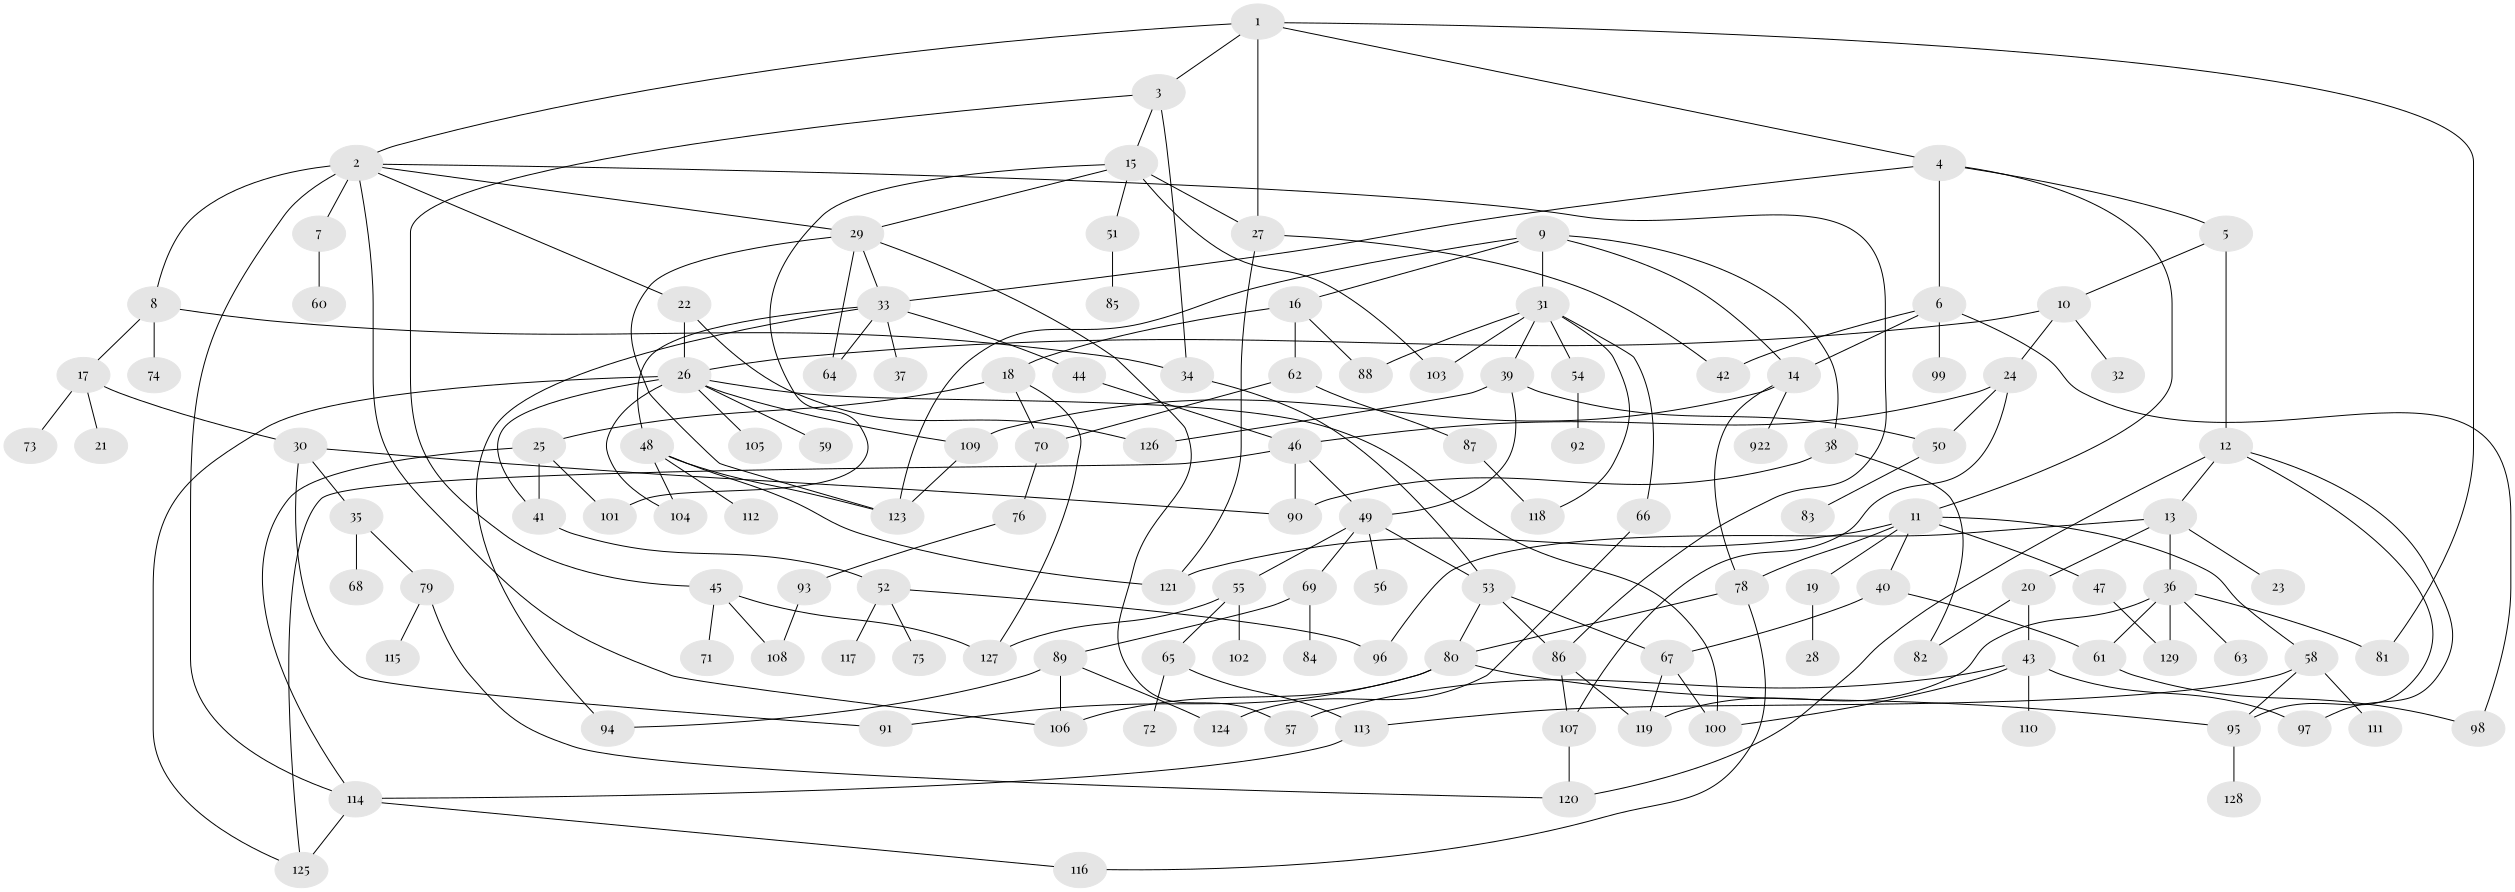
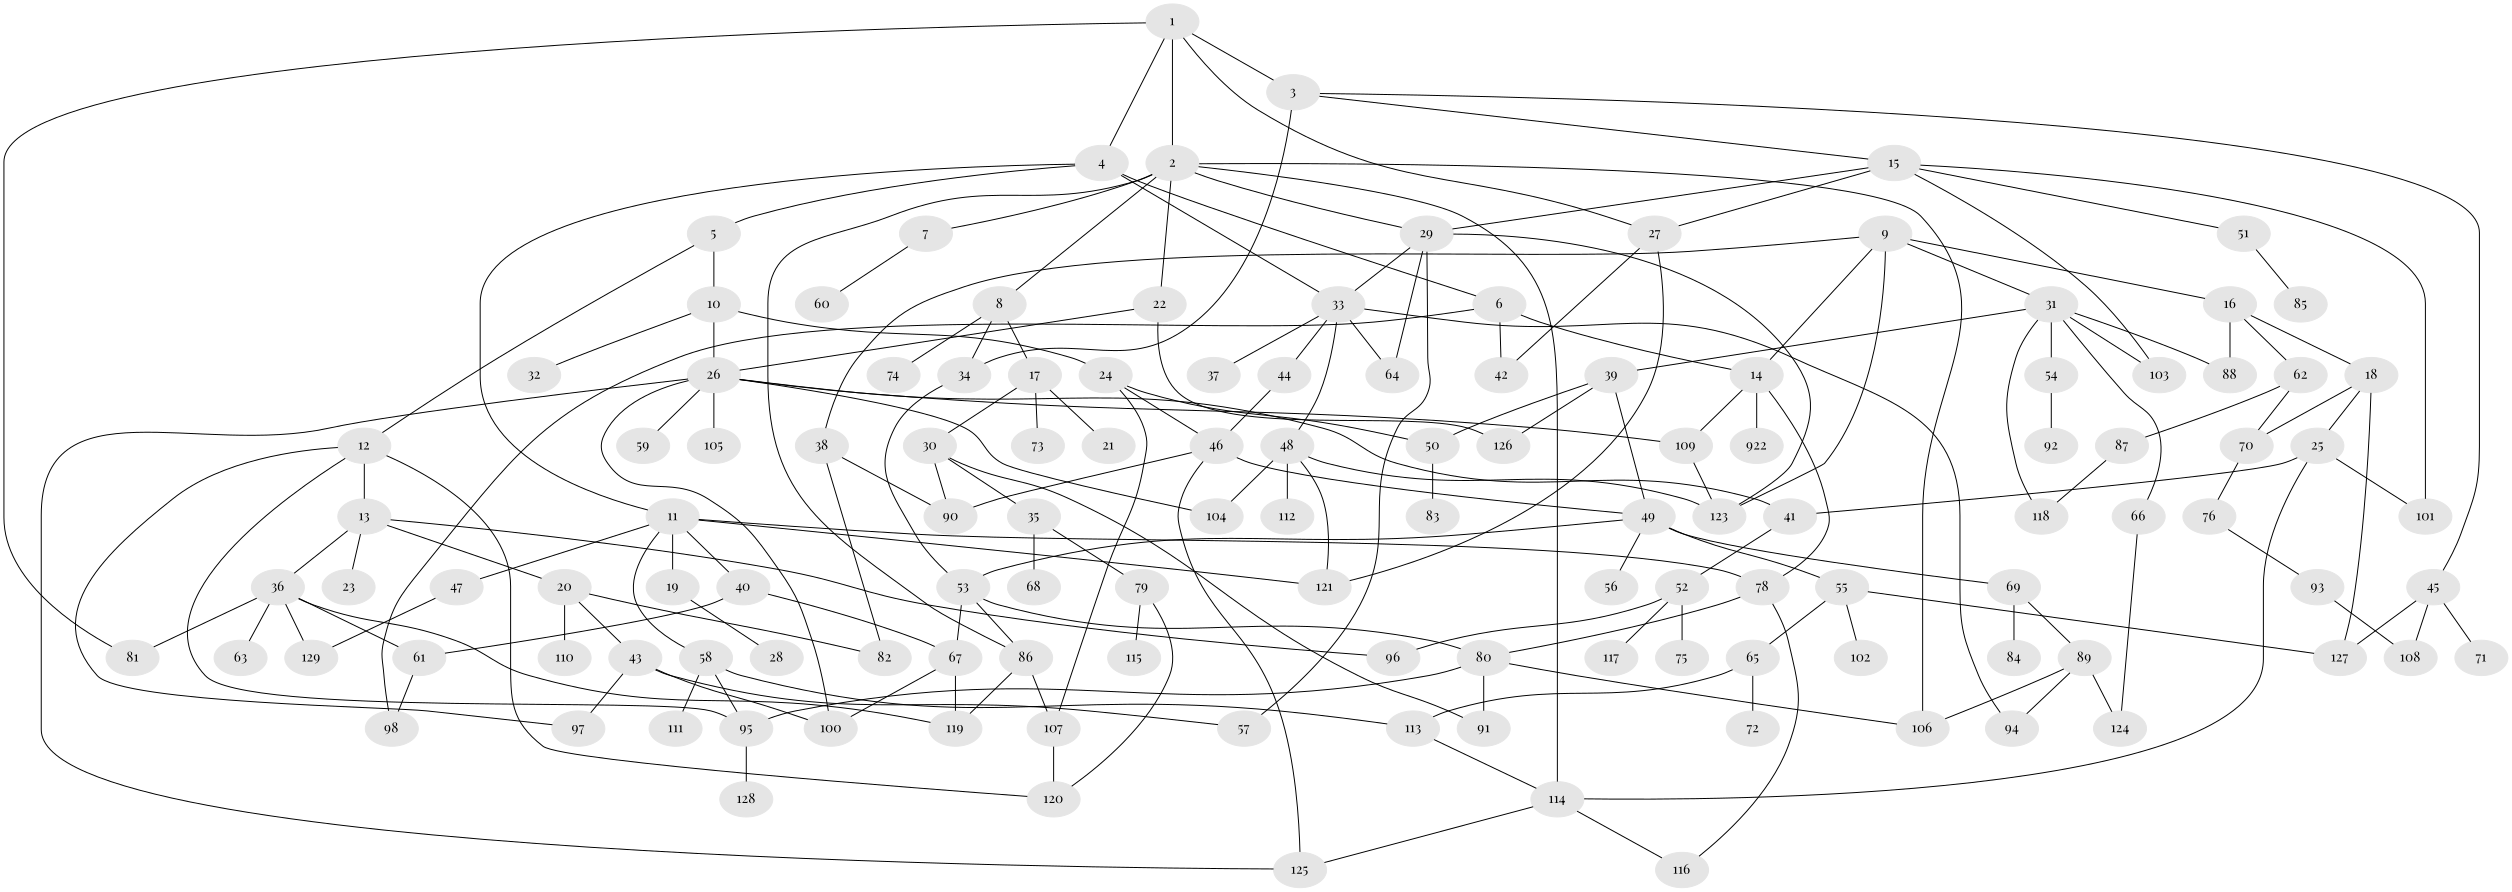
(1939, 375) -> none
(2029, 693) -> (565, 623)
